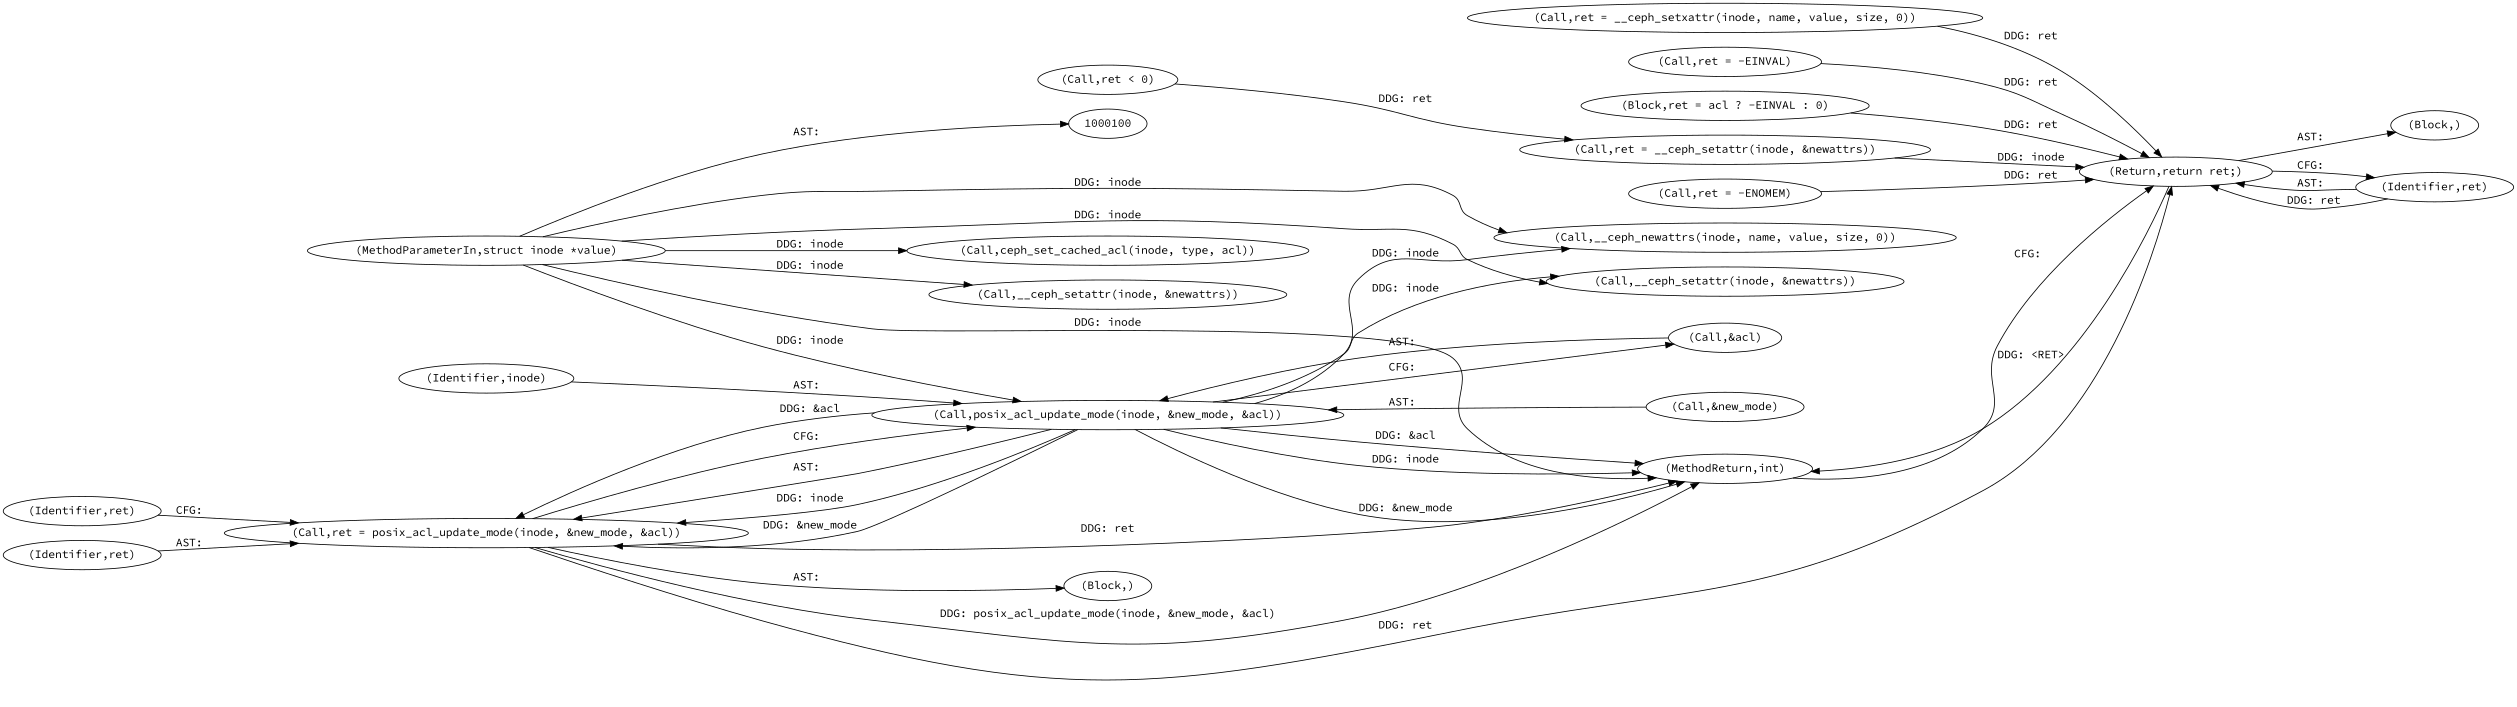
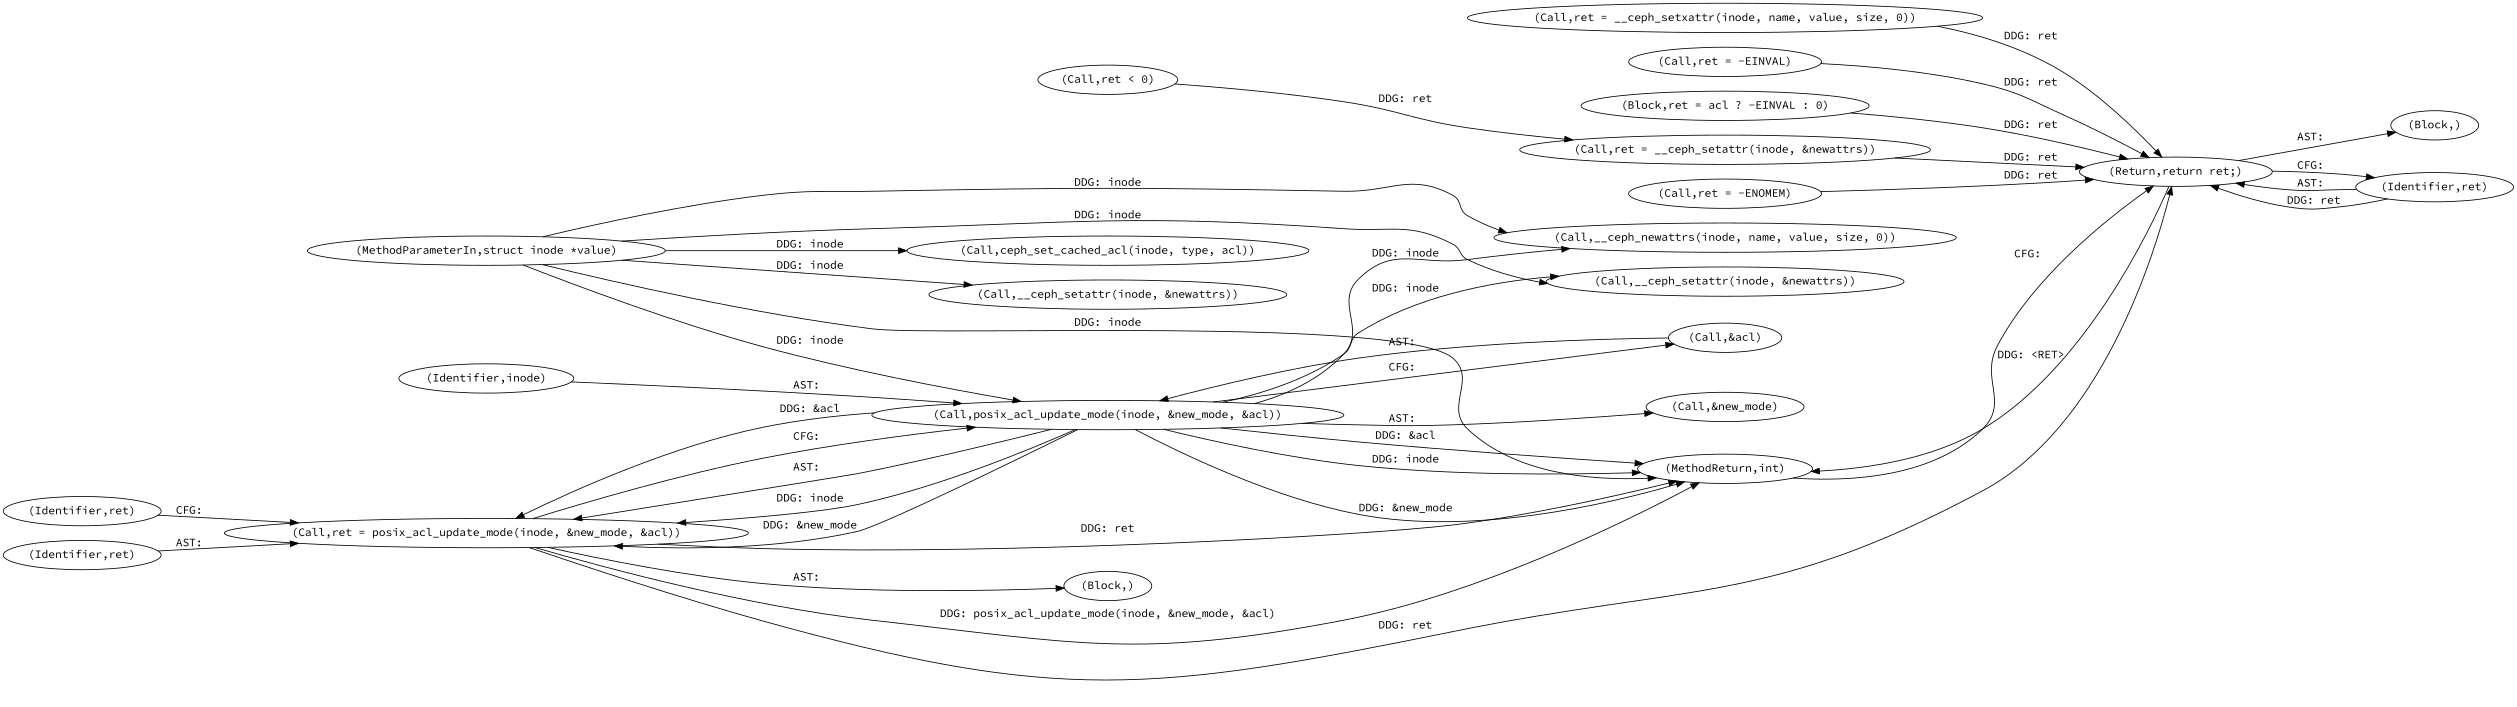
(1108, 124) -> none
(2031, 157) -> (2031, 157)
(1492, 408) -> (1474, 424)
